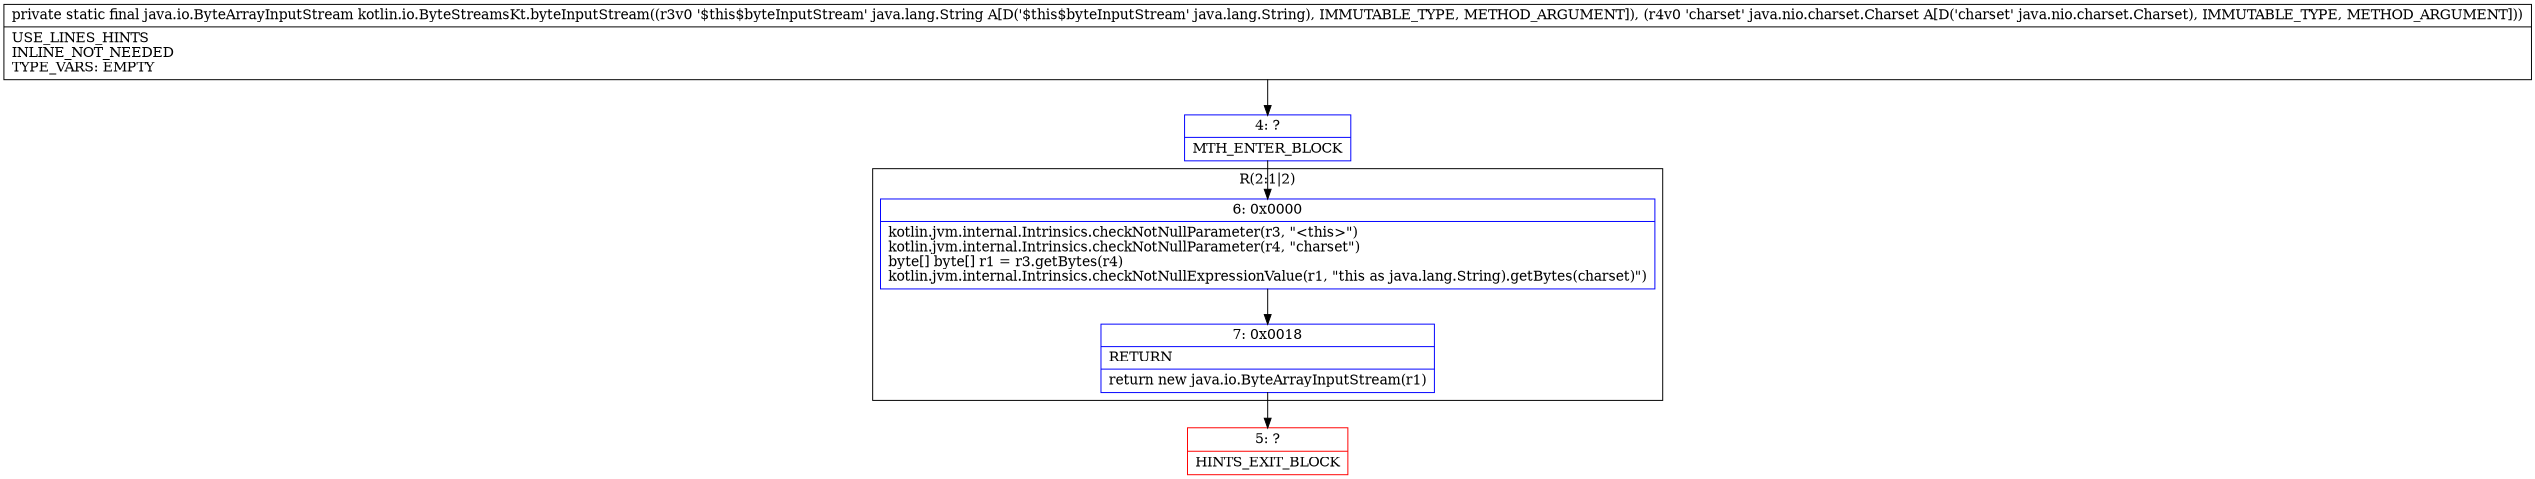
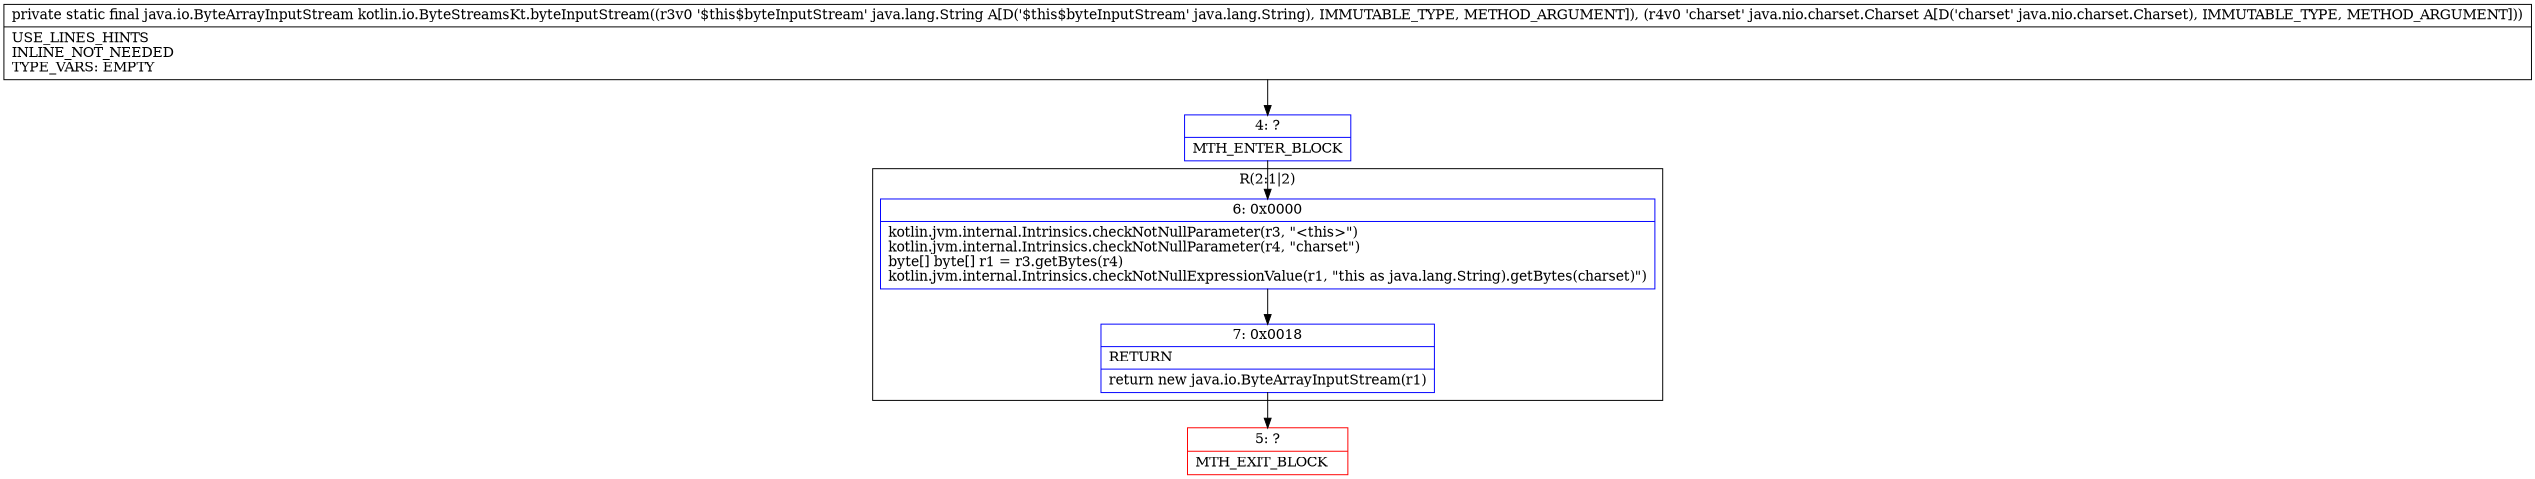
(1268, 462) -> (1262, 462)
